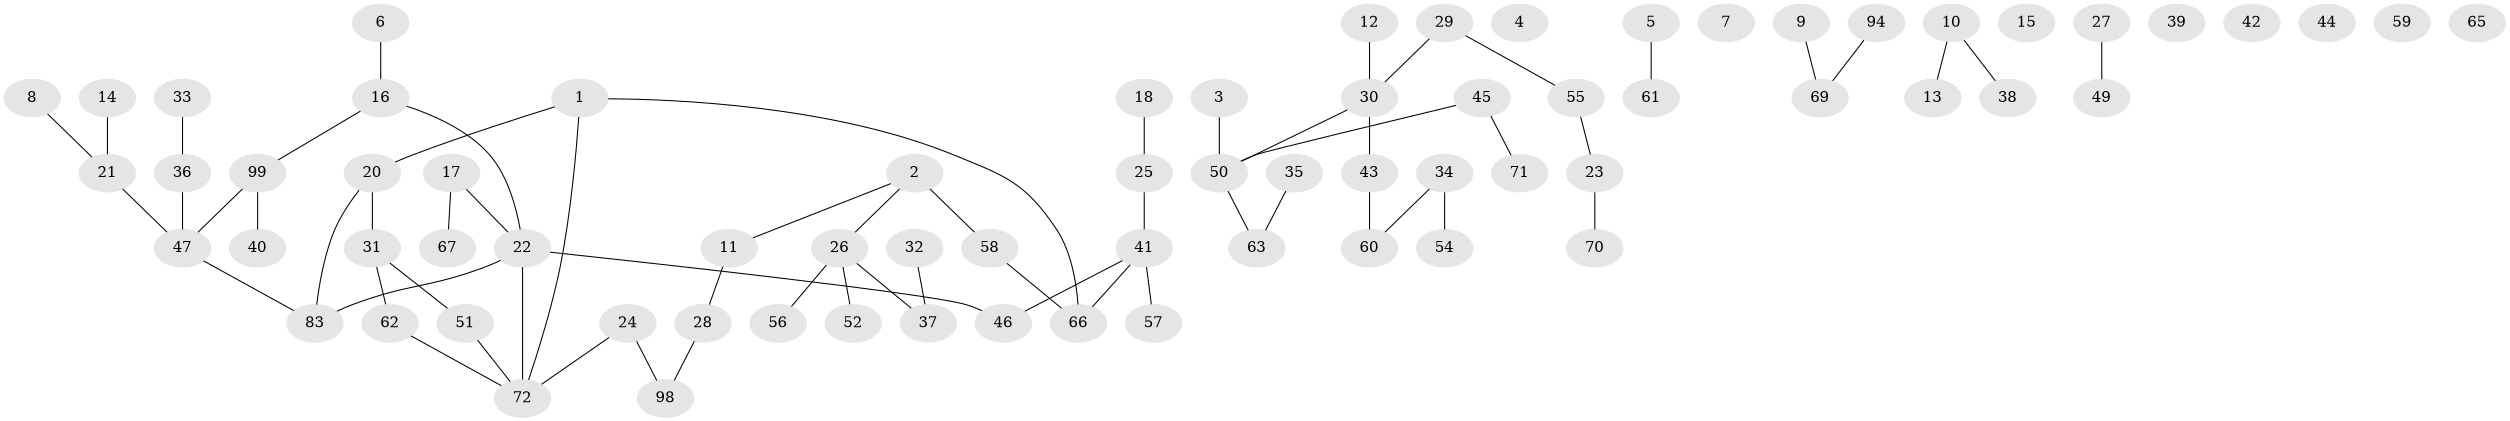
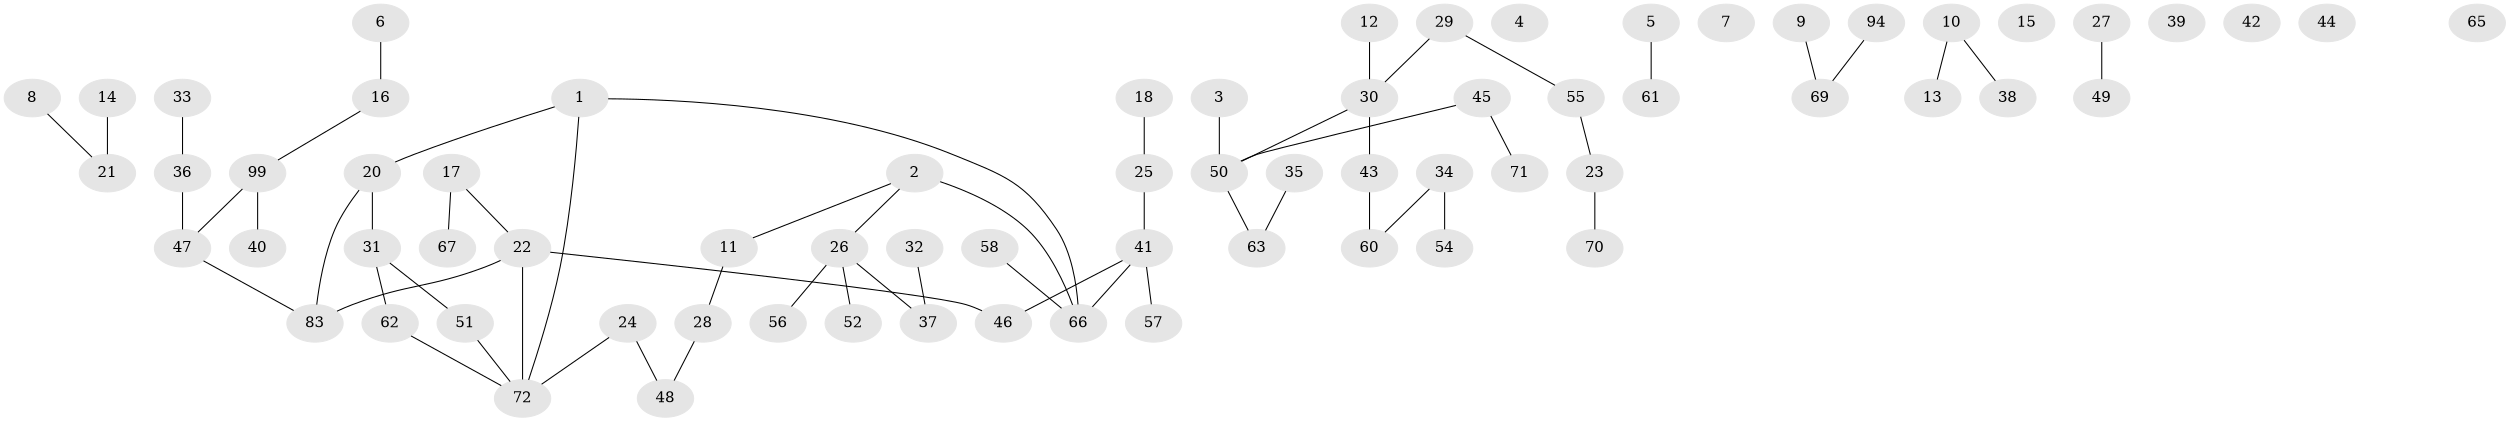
(2402, 23) -> none
(484, 149) -> none
(145, 211) -> none
(952, 211) -> (1023, 226)
(665, 398) -> (665, 398)
